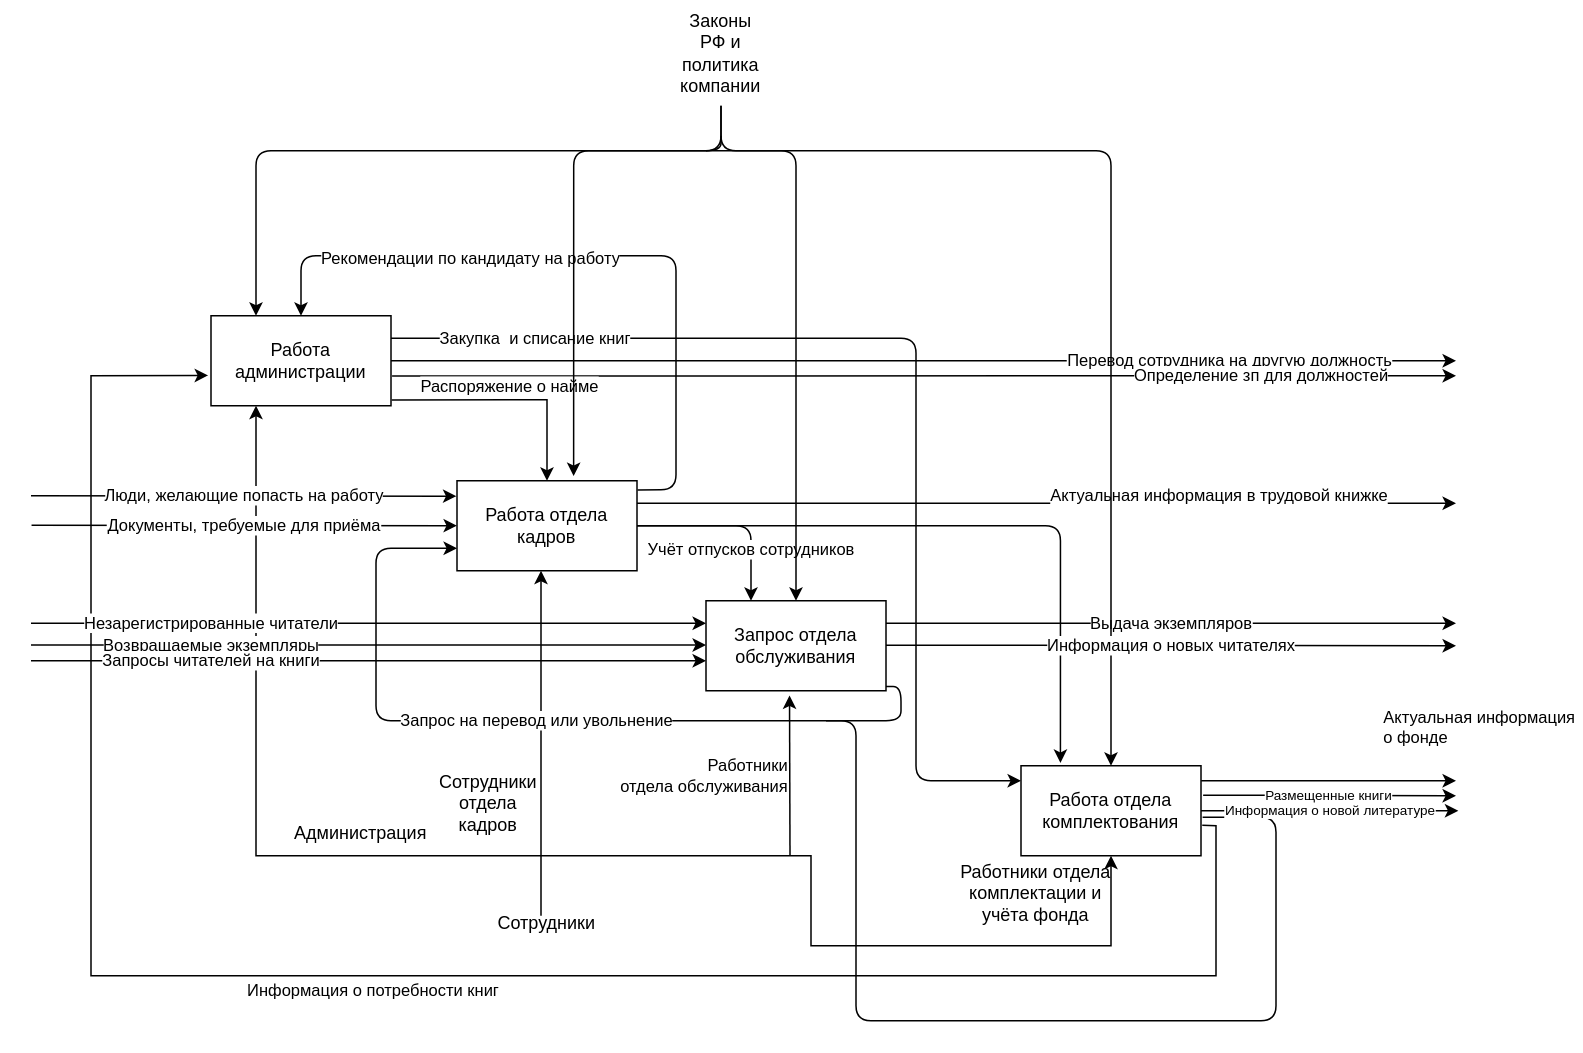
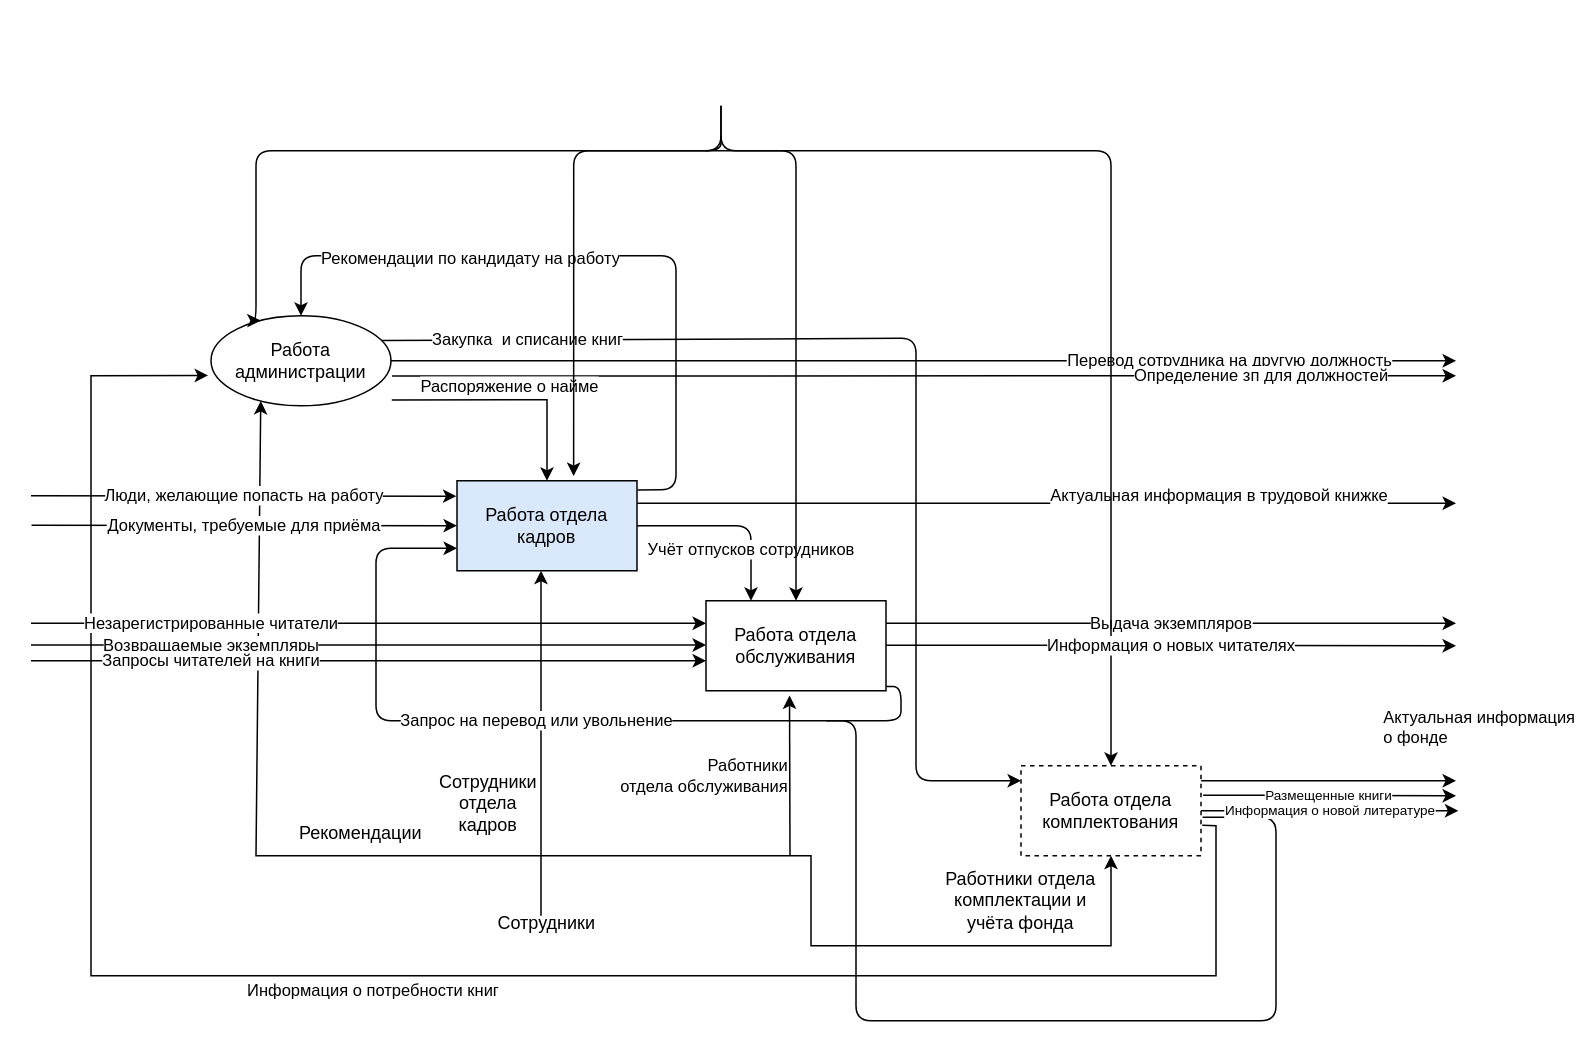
(721, 53) -> none
(301, 361) -> (301, 361)
(547, 526) -> (547, 526)
(953, 526) -> none
(796, 646) -> (796, 646)
(1111, 811) -> (1111, 811)
(361, 833) -> (361, 833)
(1036, 893) -> (1021, 901)
